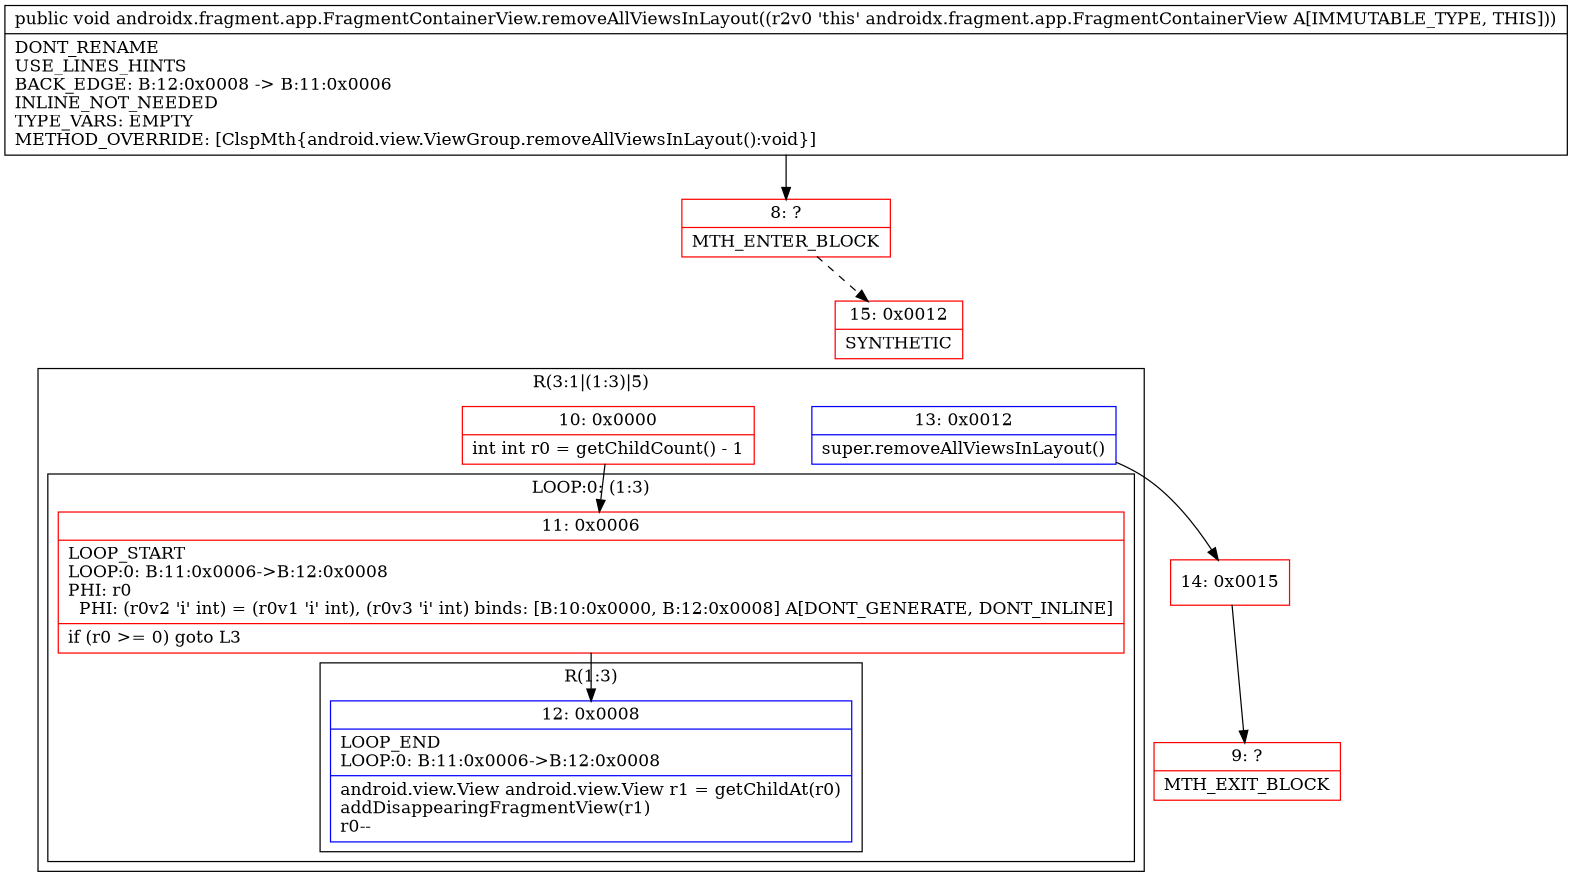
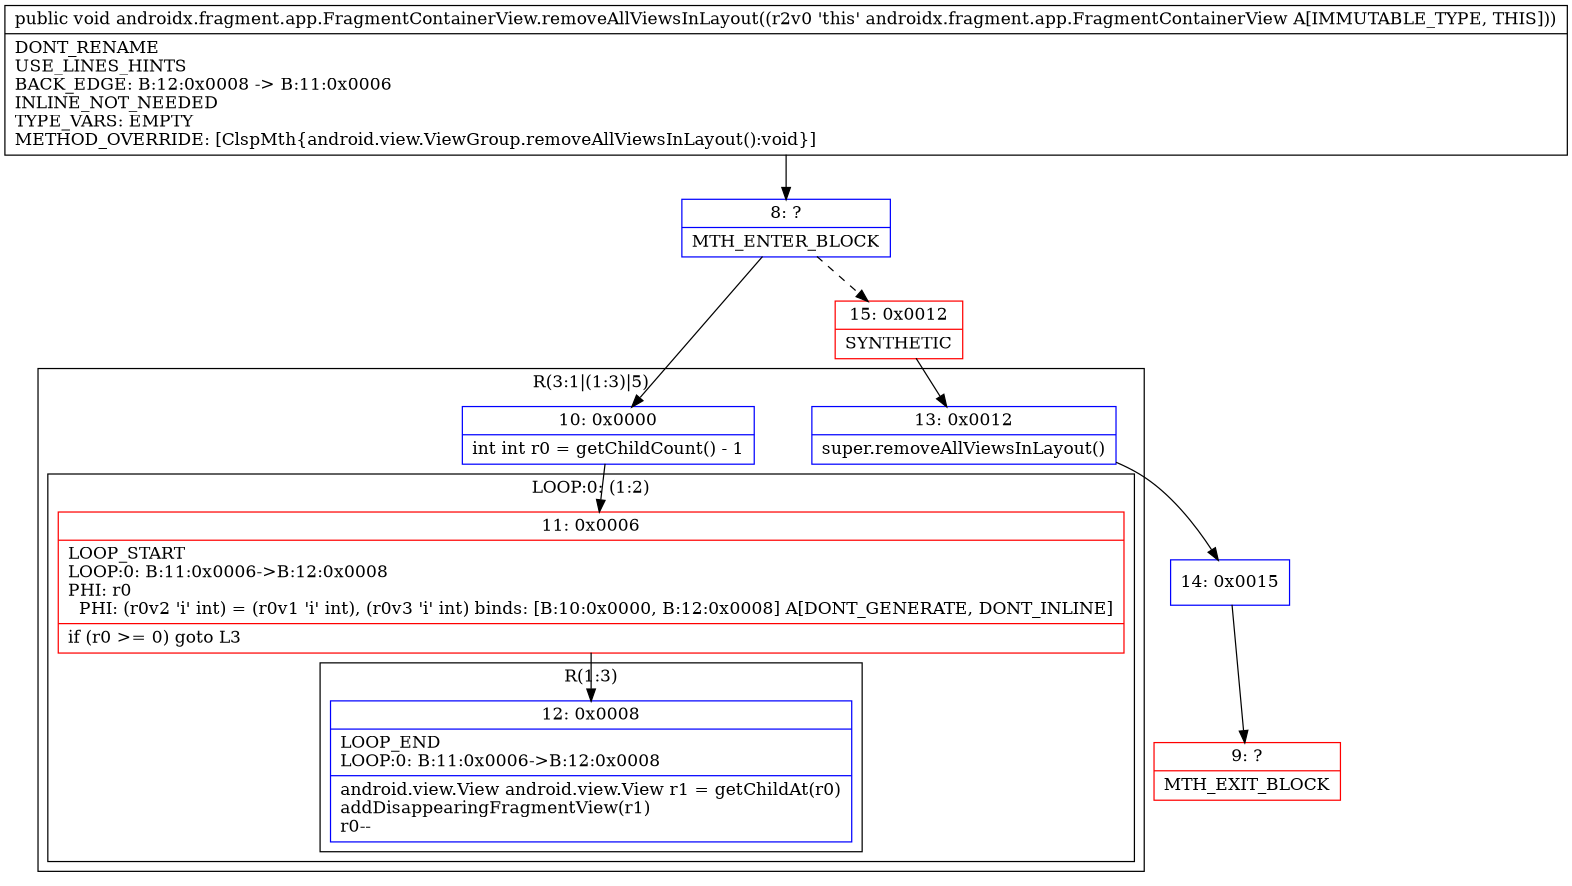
(786, 228) -> (786, 228)
none -> (701, 327)
none -> (928, 377)
(608, 435) -> (608, 435)
(591, 488) -> (591, 488)
(1230, 583) -> (1230, 583)
